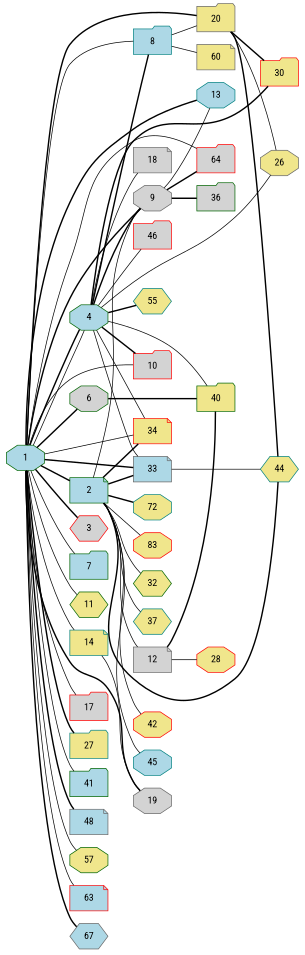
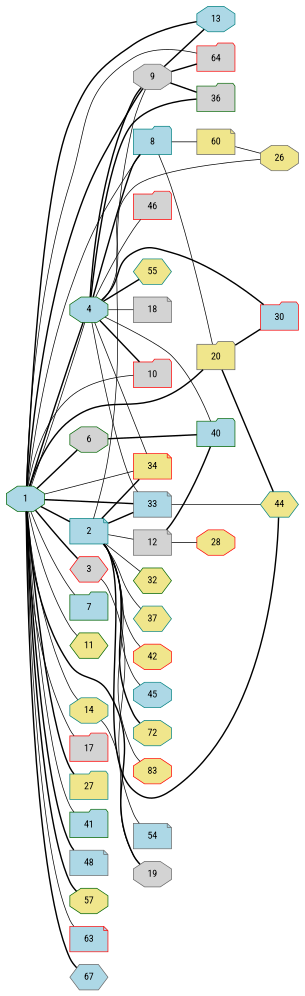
(279, 73) -> (279, 317)
(259, 89) -> (248, 150)
none -> (119, 150)
(189, 152) -> (186, 46)
(216, 399) -> (216, 434)
(89, 490) -> (89, 531)
(89, 643) -> (89, 710)
(45, 730) -> (45, 771)
none -> (152, 836)
